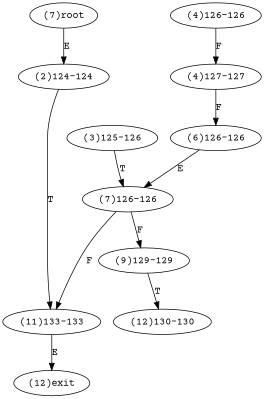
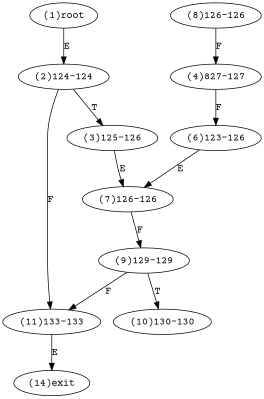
(64, 15) -> (64, 15)
(216, 15) -> (216, 15)
(216, 77) -> (216, 77)
none -> (86, 105)
(216, 138) -> (216, 138)
(123, 169) -> (123, 169)
(51, 199) -> (51, 199)
(83, 254) -> (101, 289)
(162, 322) -> (162, 322)
(52, 383) -> (52, 383)
